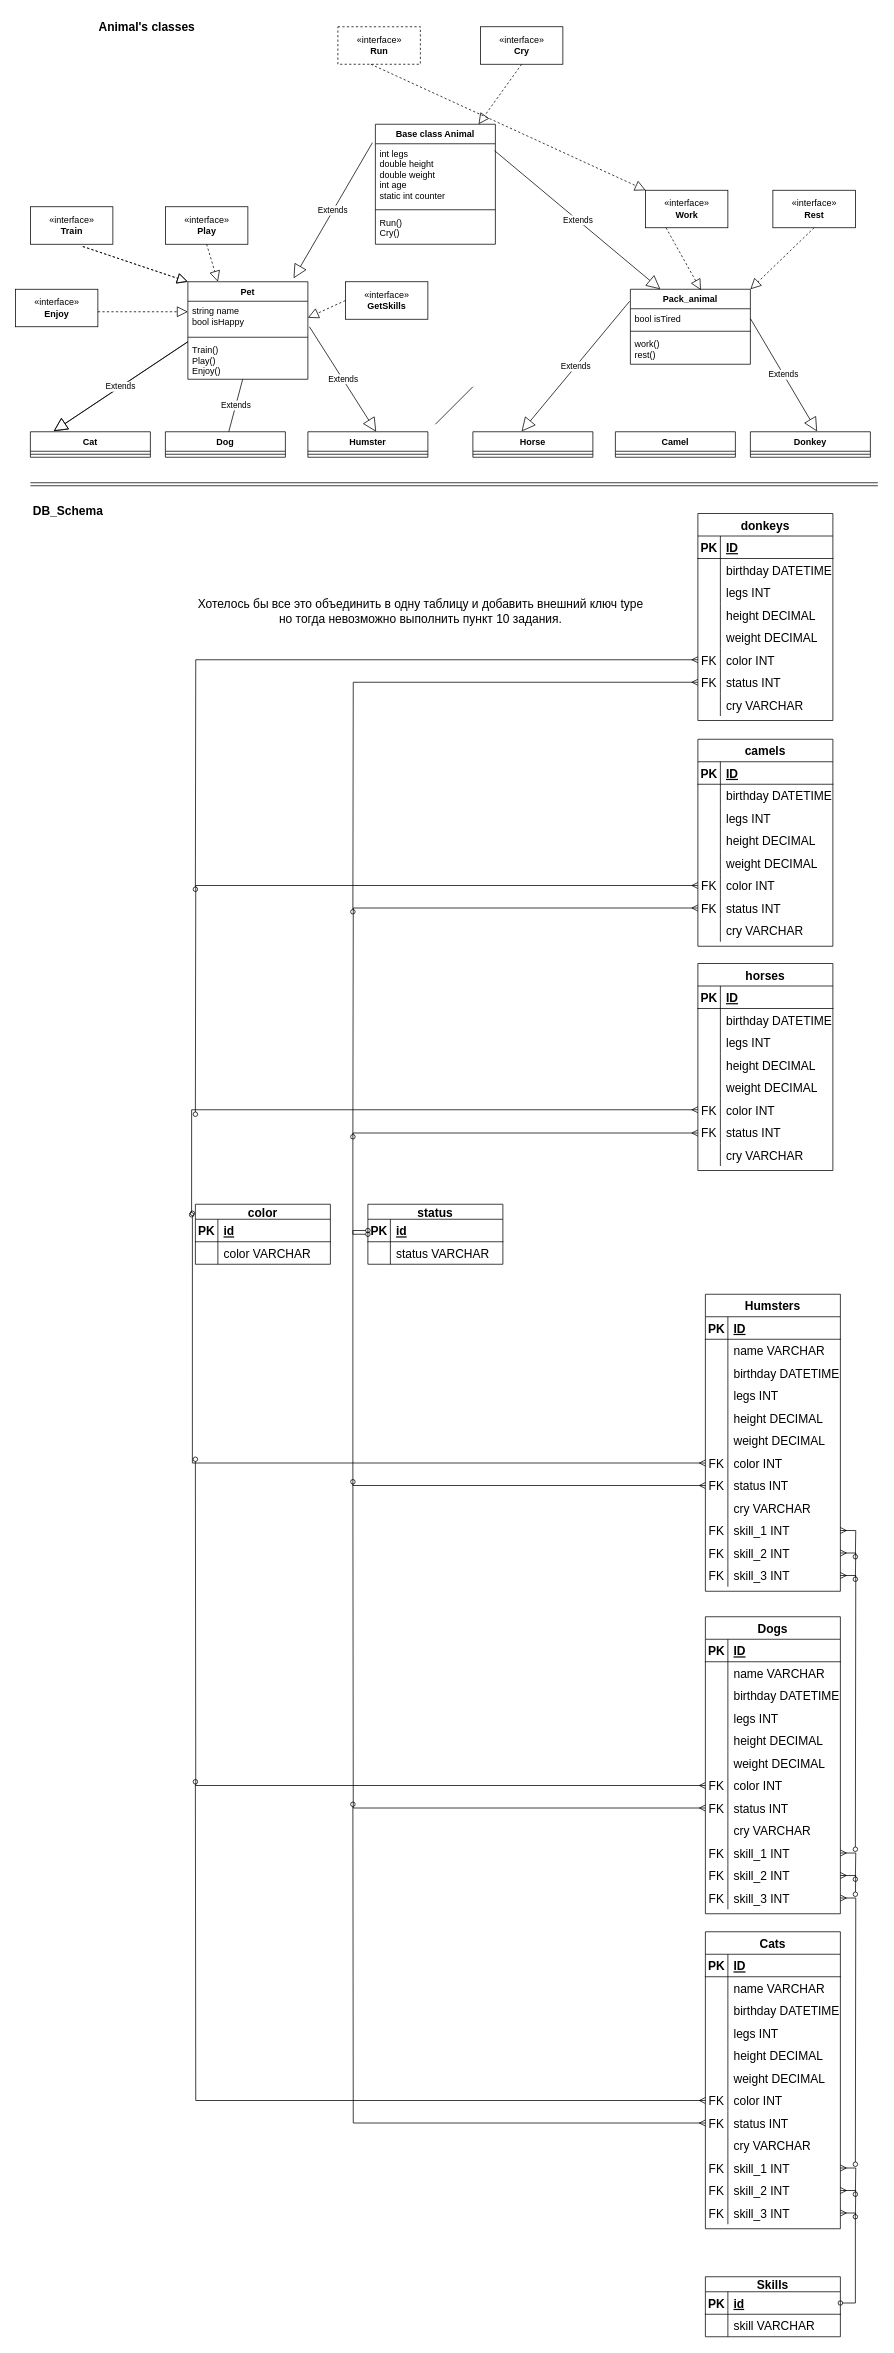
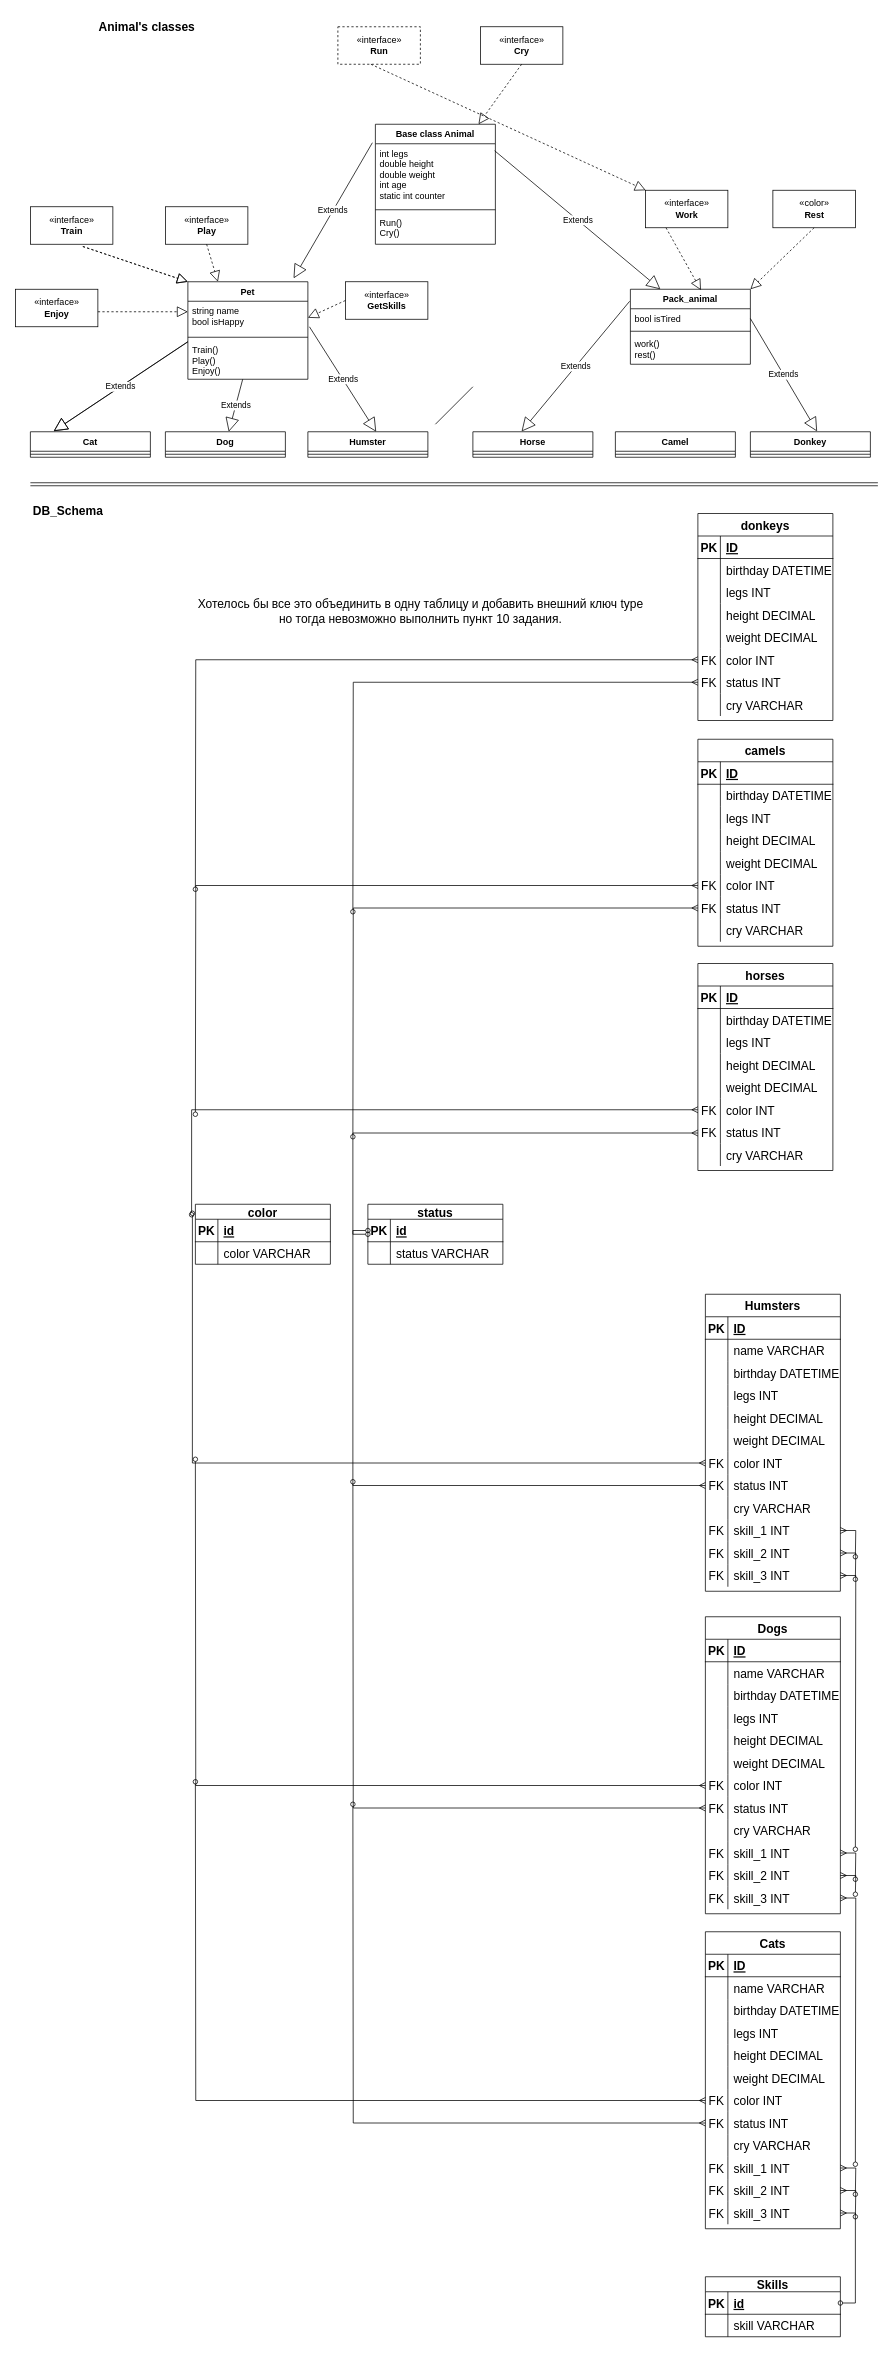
(815, 209) -> (815, 209)
(231, 423) -> (233, 417)
